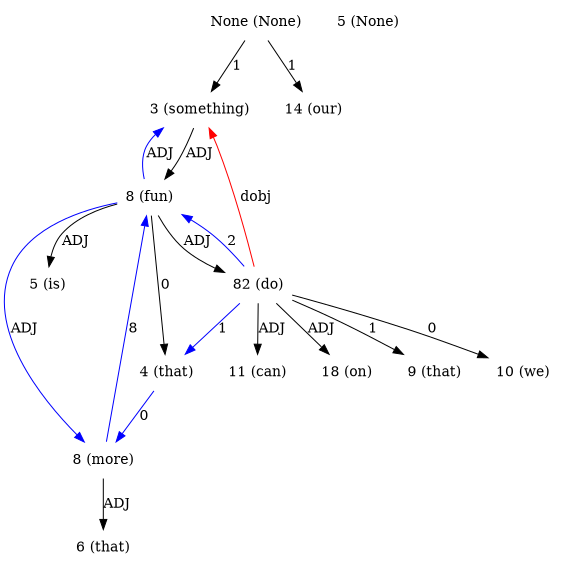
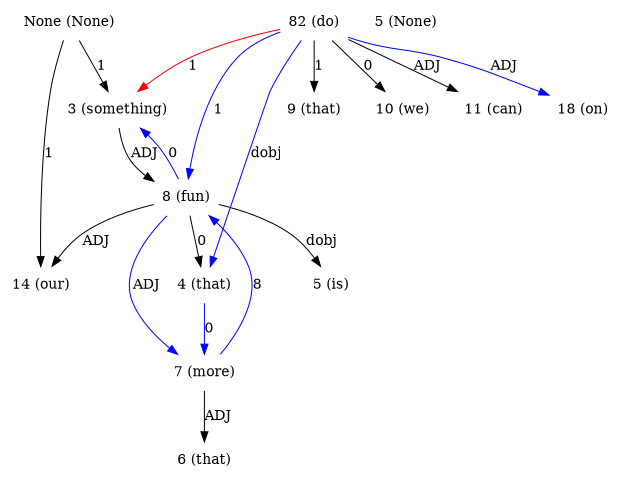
(160, 154) -> (173, 154)
(256, 197) -> (193, 66)
(76, 241) -> (322, 241)
(232, 241) -> (219, 110)
(182, 247) -> (101, 223)
(299, 325) -> (445, 58)
(223, 329) -> (266, 154)
(103, 460) -> (204, 373)
